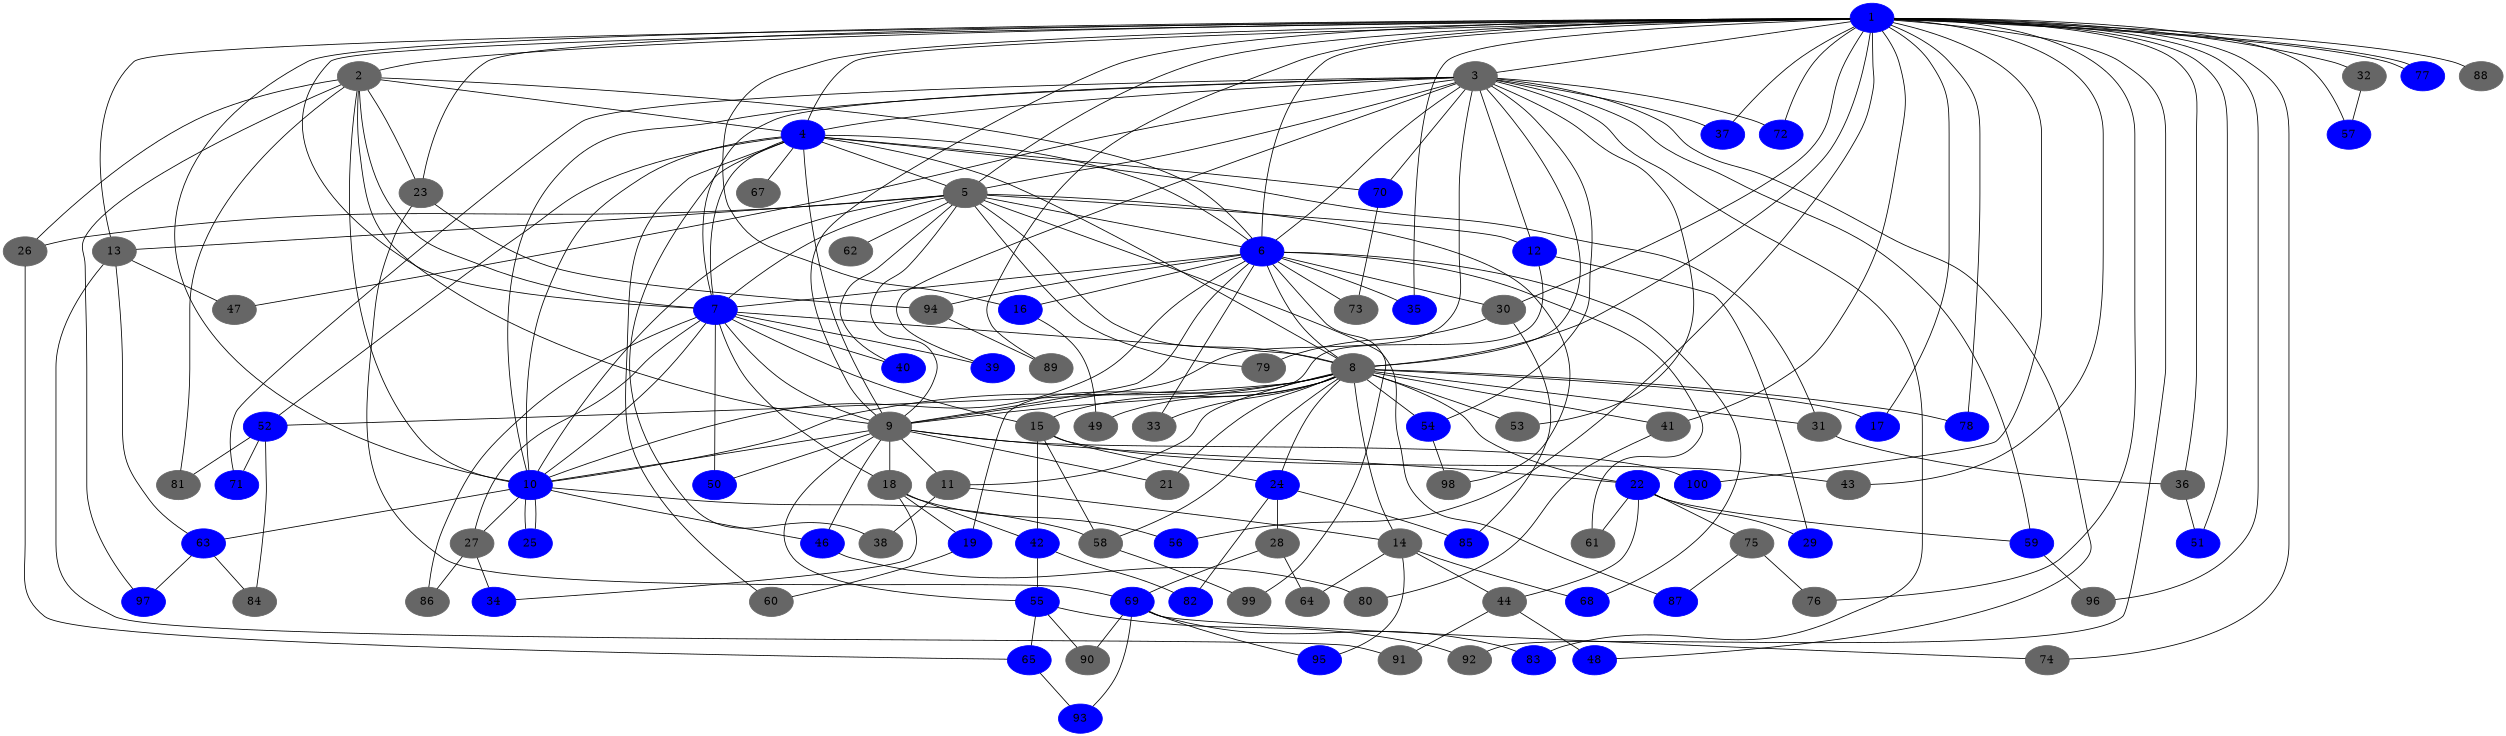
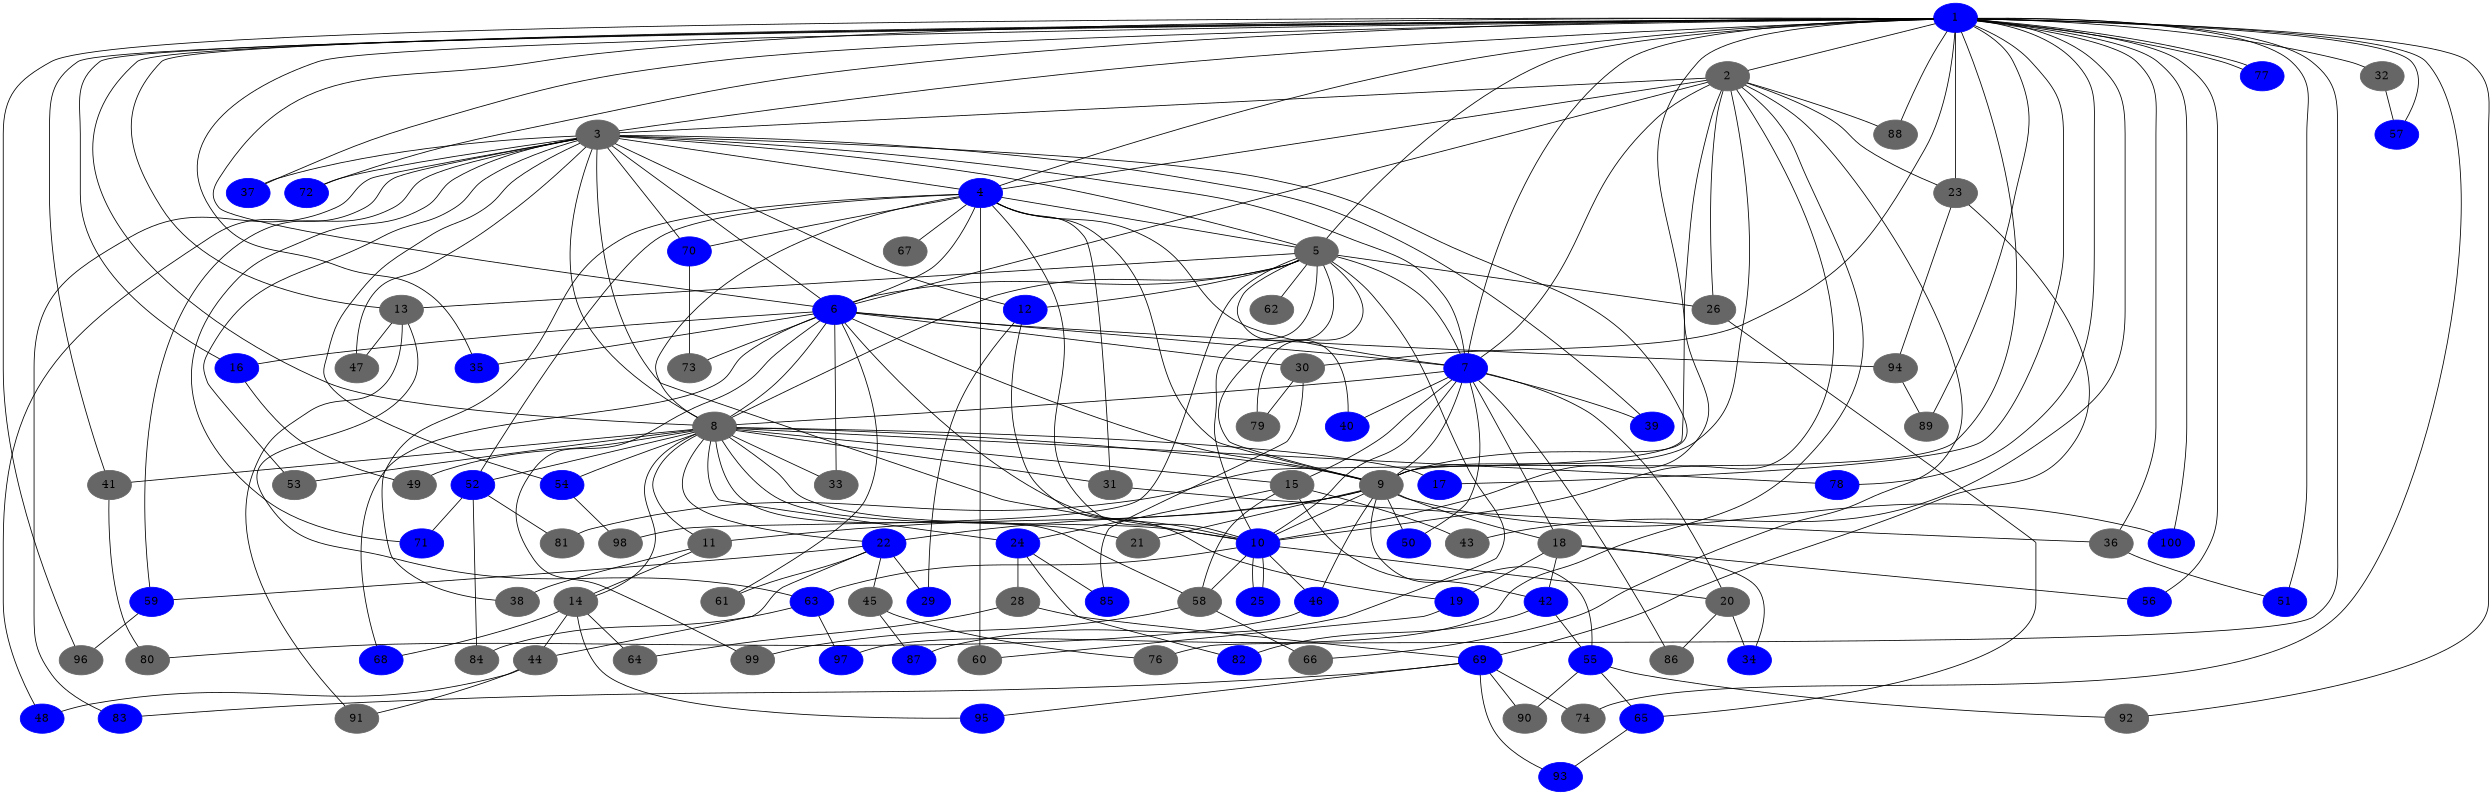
none -> (1813, 103)
none -> (1163, 105)
(472, 543) -> (1728, 602)
(1752, 543) -> (870, 602)
none -> (1311, 660)
